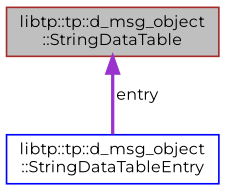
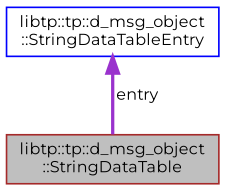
(113, 104) -> (113, 104)
